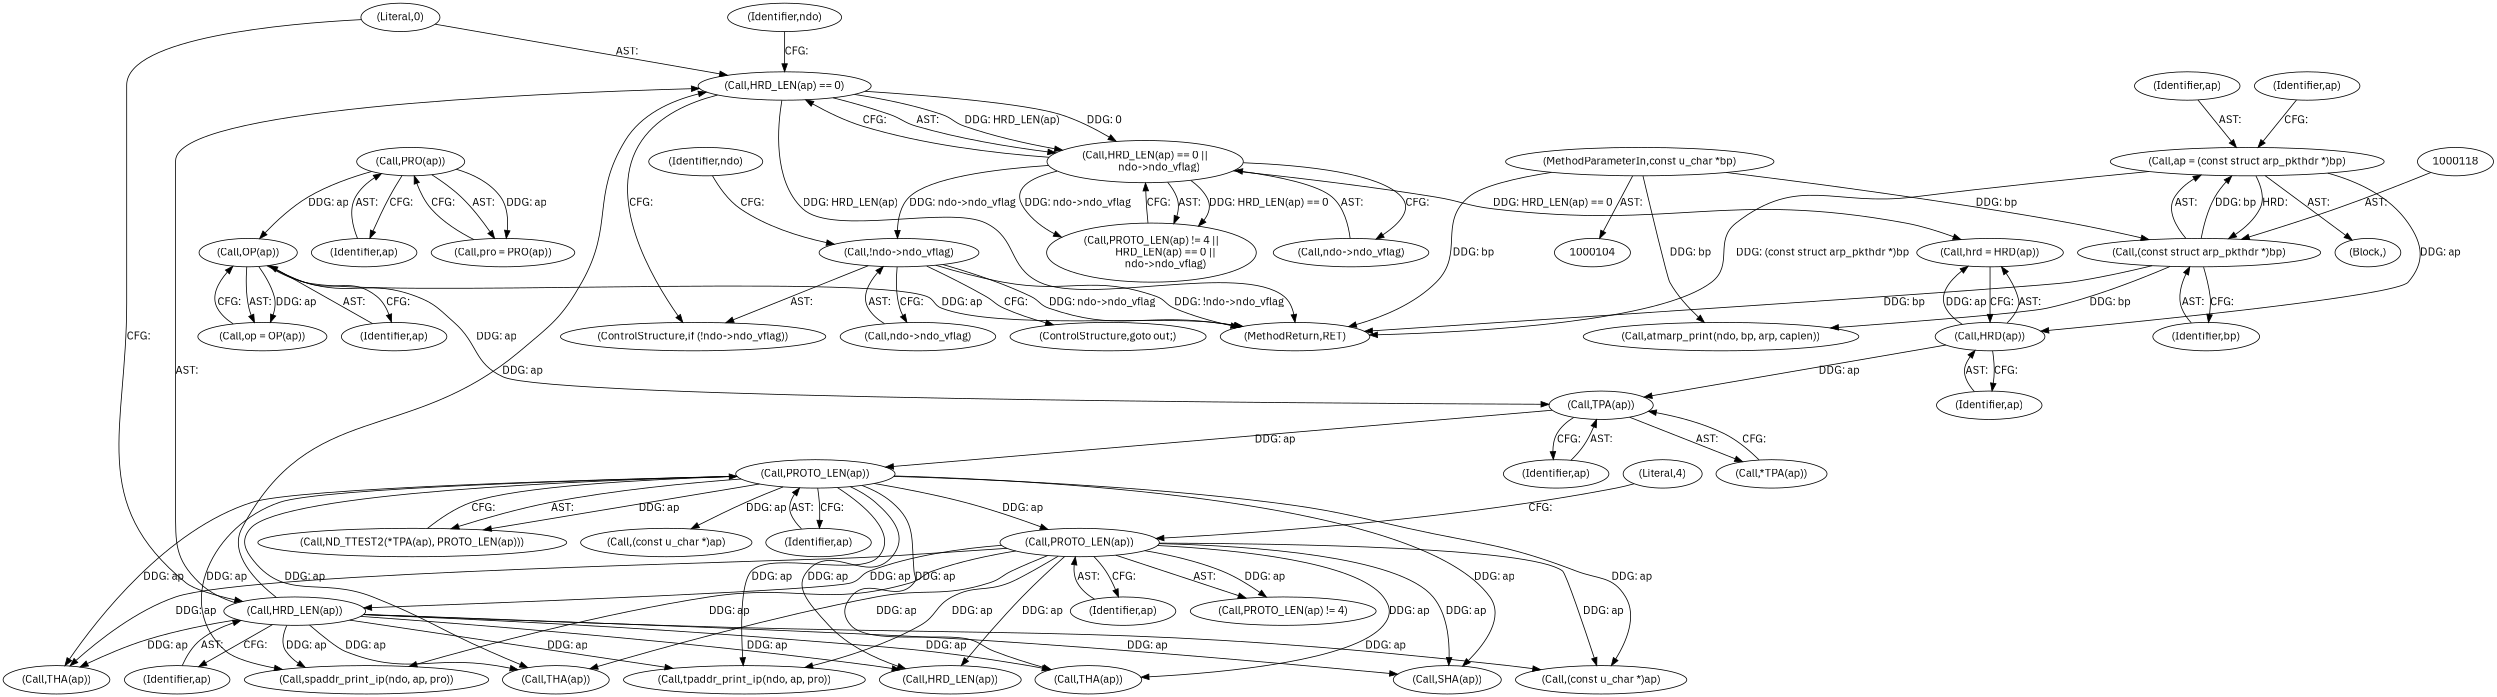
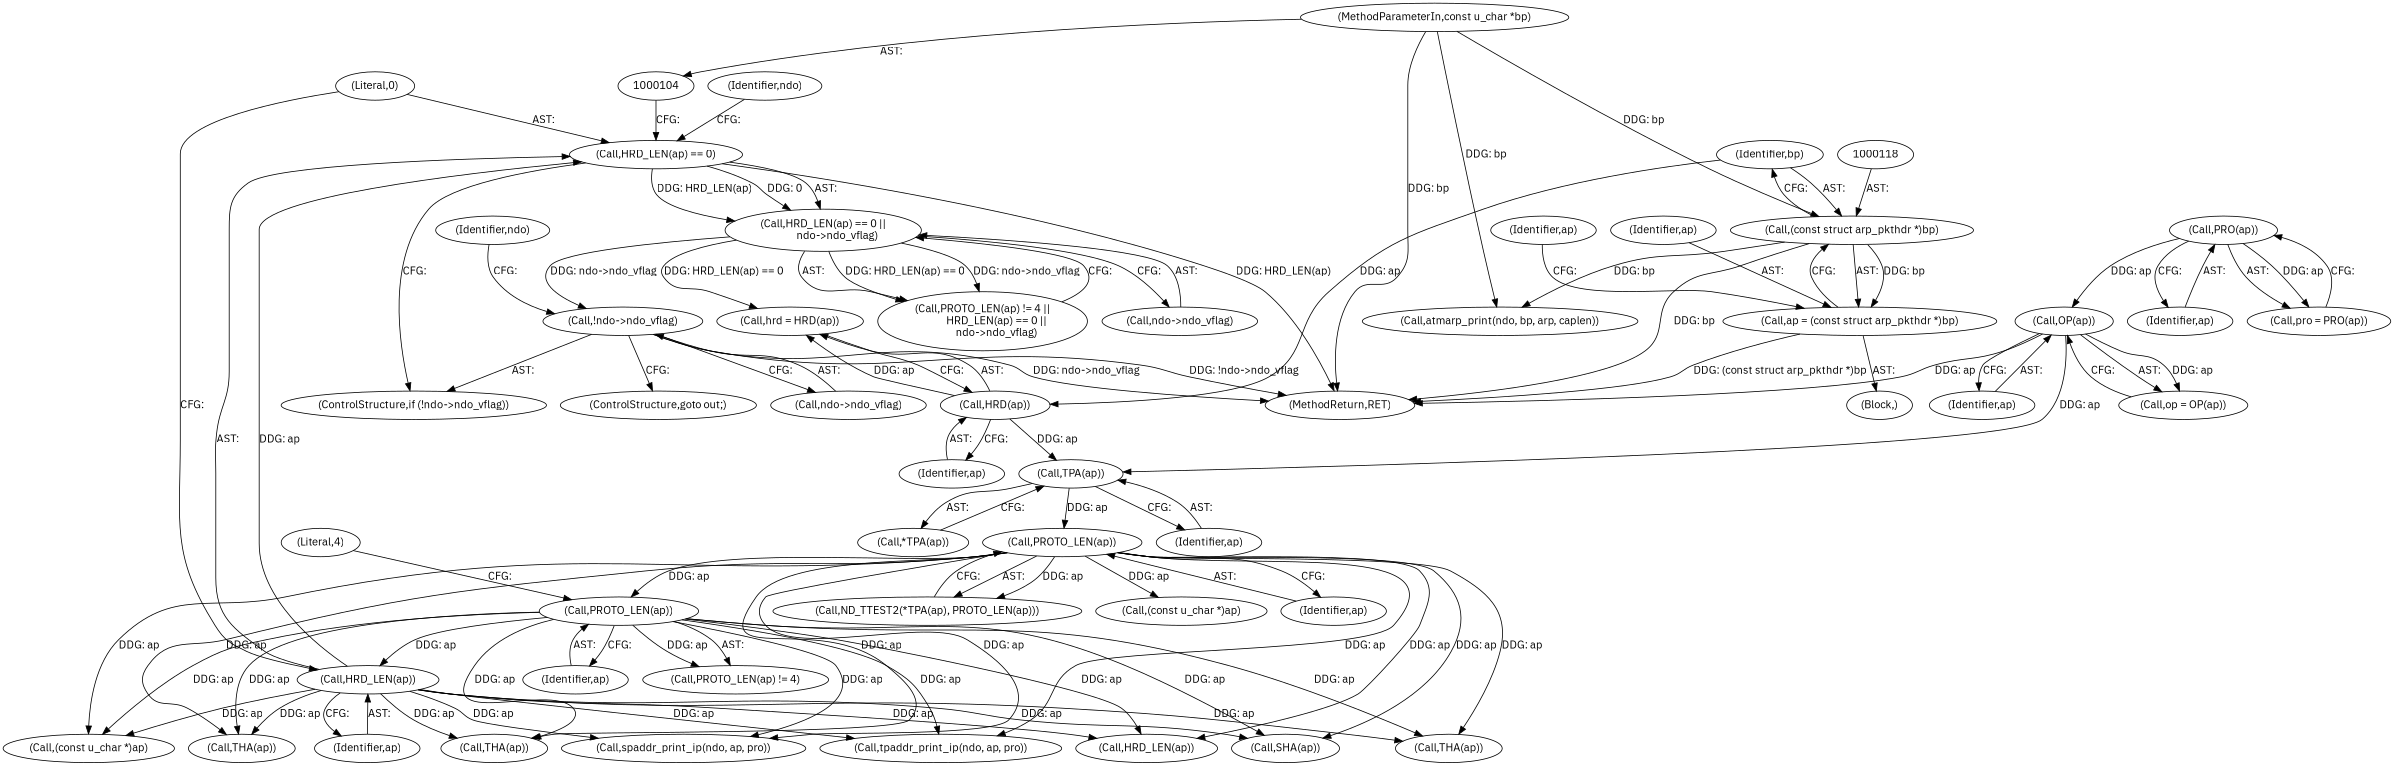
(928, 142) -> (656, 116)
(2276, 203) -> (1825, 272)
(2309, 302) -> (1368, 260)
